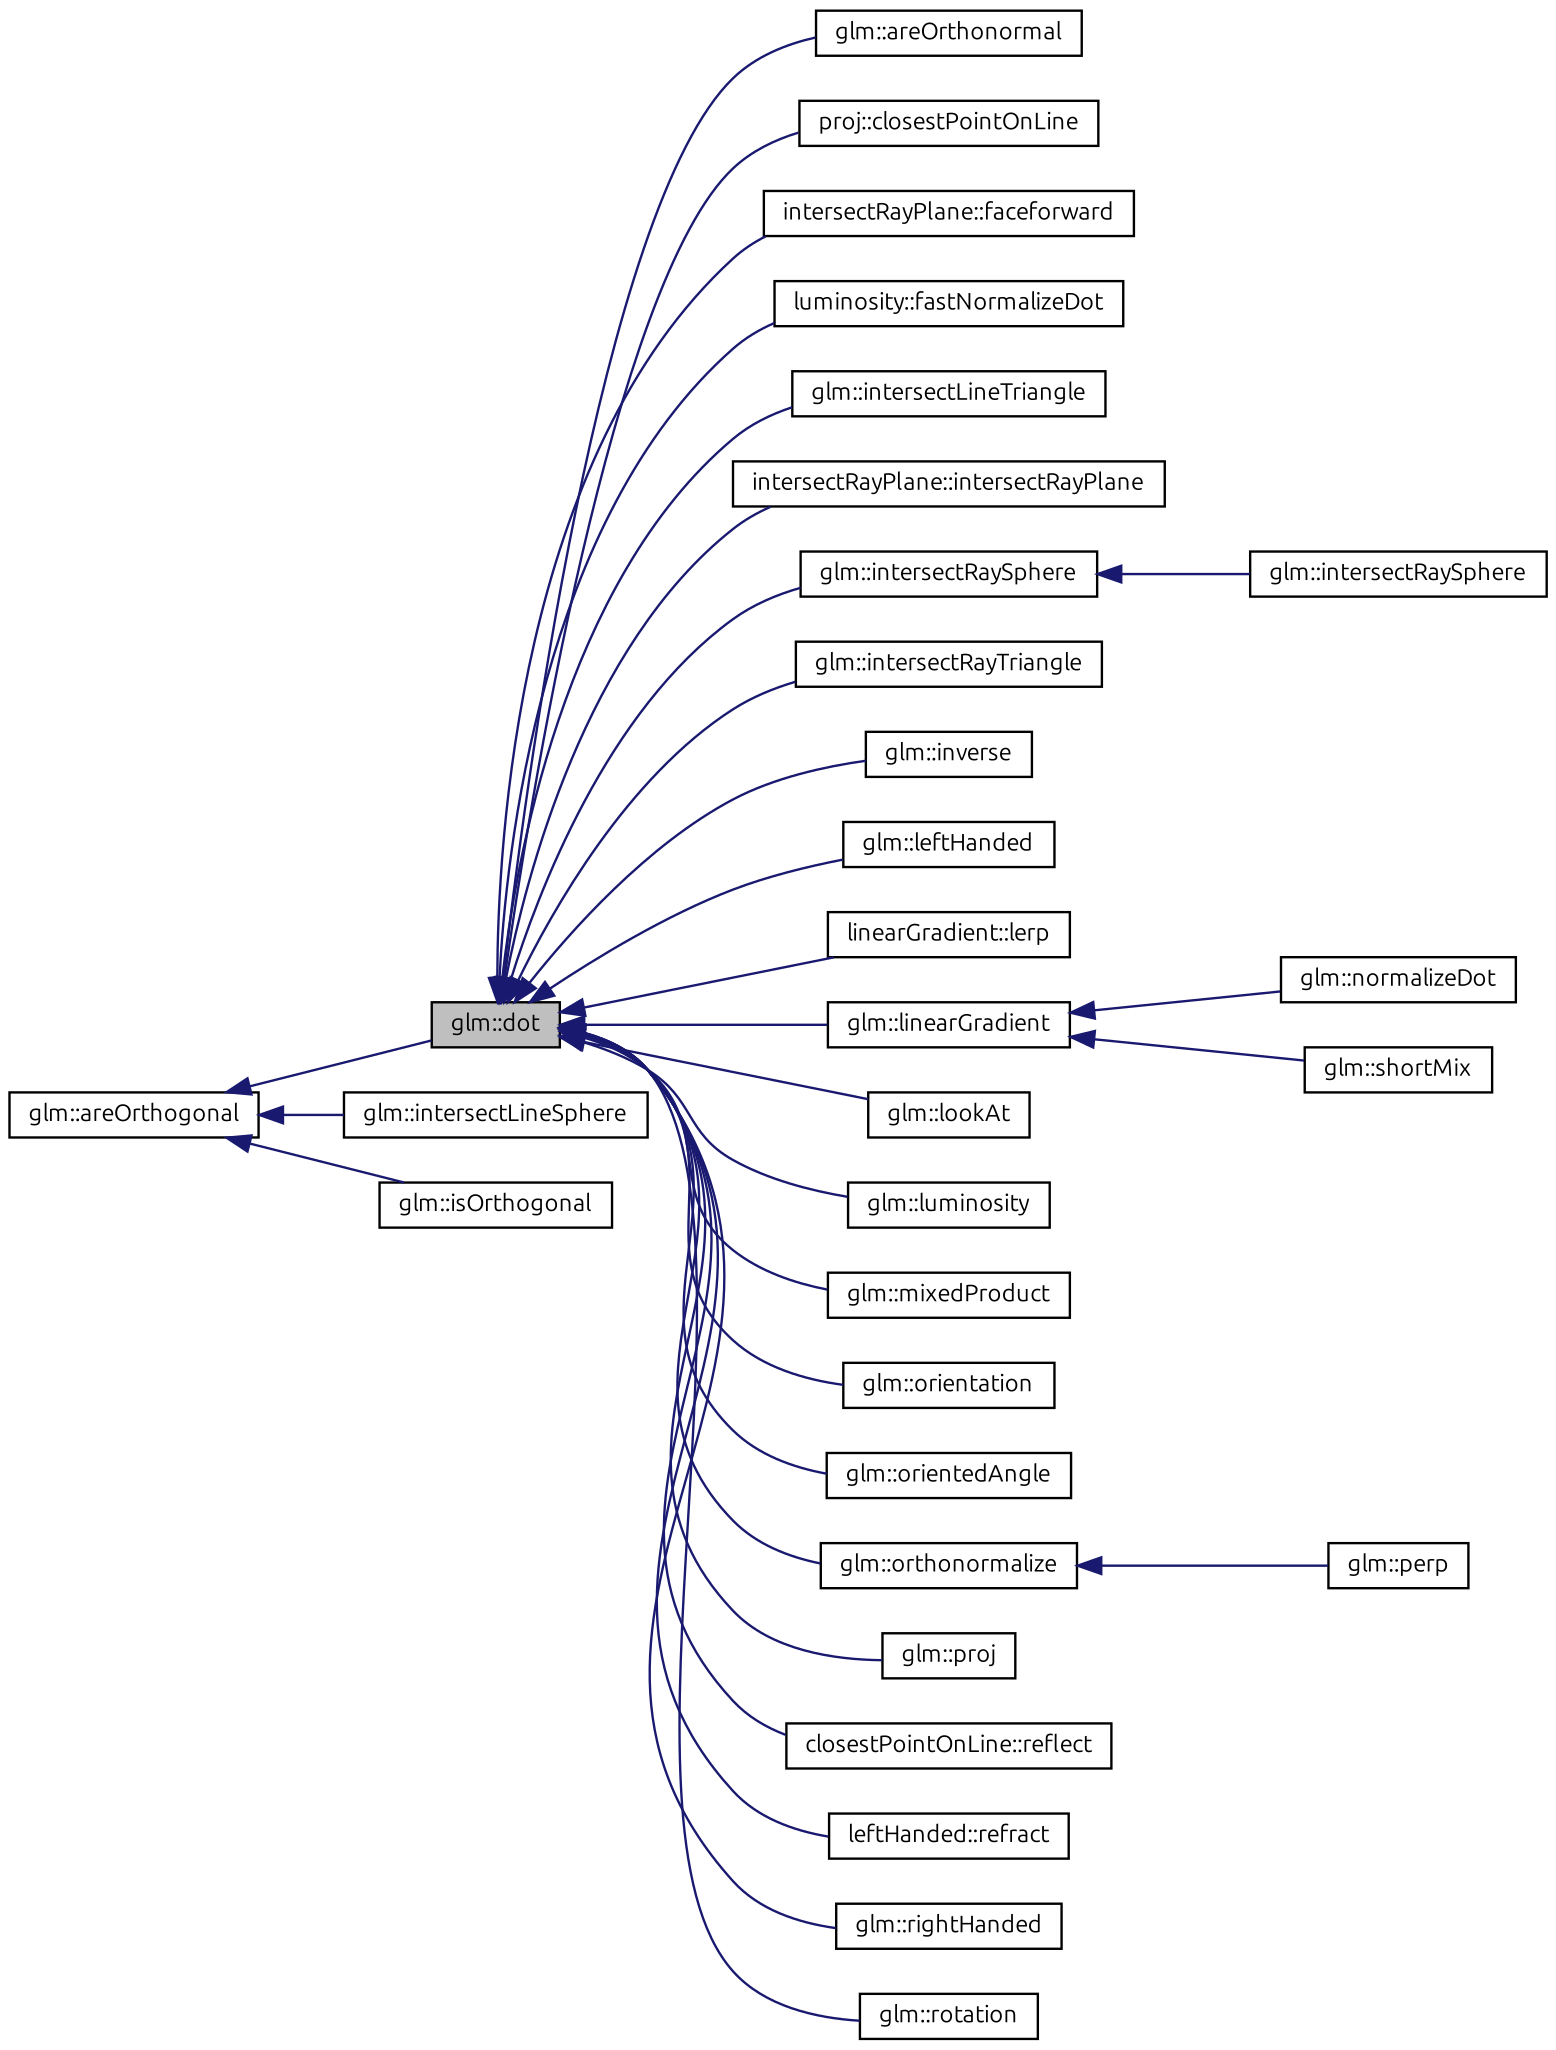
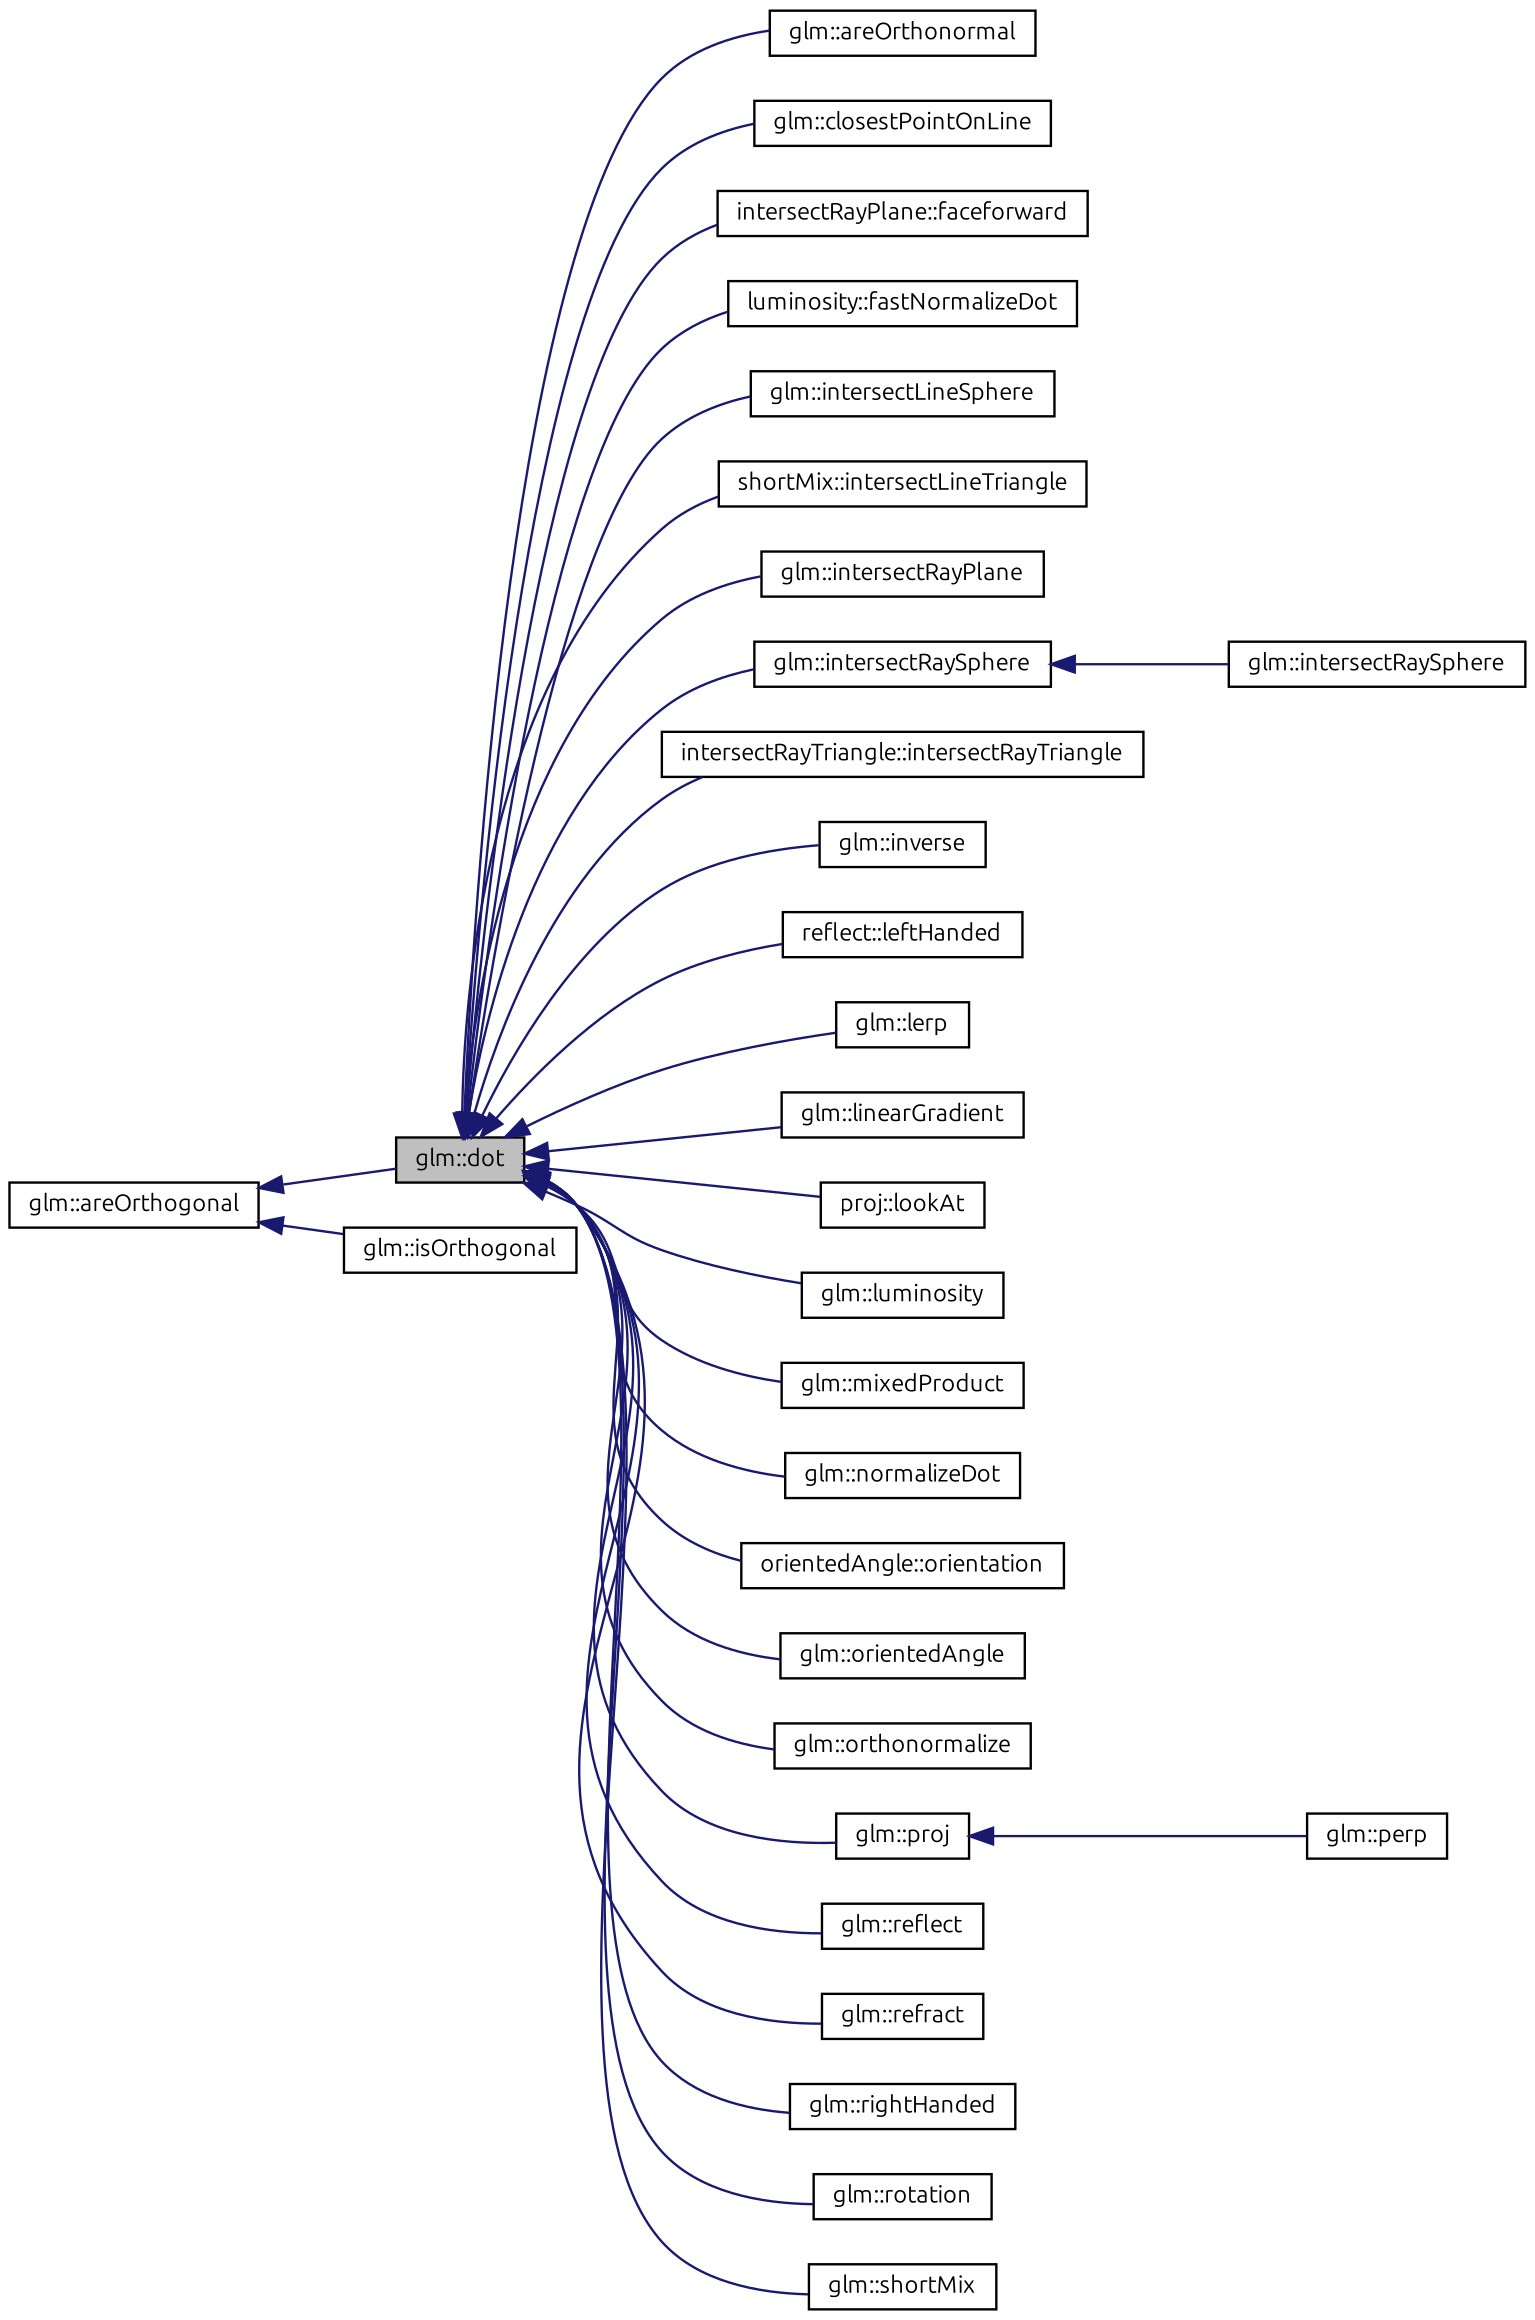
(949, 123) -> (903, 123)
(949, 394) -> (903, 484)
(949, 484) -> (903, 574)
(949, 664) -> (903, 754)
(949, 845) -> (903, 935)
(949, 935) -> (903, 1025)
(1188, 1001) -> (660, 1428)
(1199, 1050) -> (607, 2067)
(314, 1115) -> (535, 756)
(949, 1115) -> (903, 1205)
(949, 1385) -> (903, 1566)
(1215, 1566) -> (1150, 1836)
(949, 1746) -> (903, 1926)
(949, 1836) -> (903, 2016)
